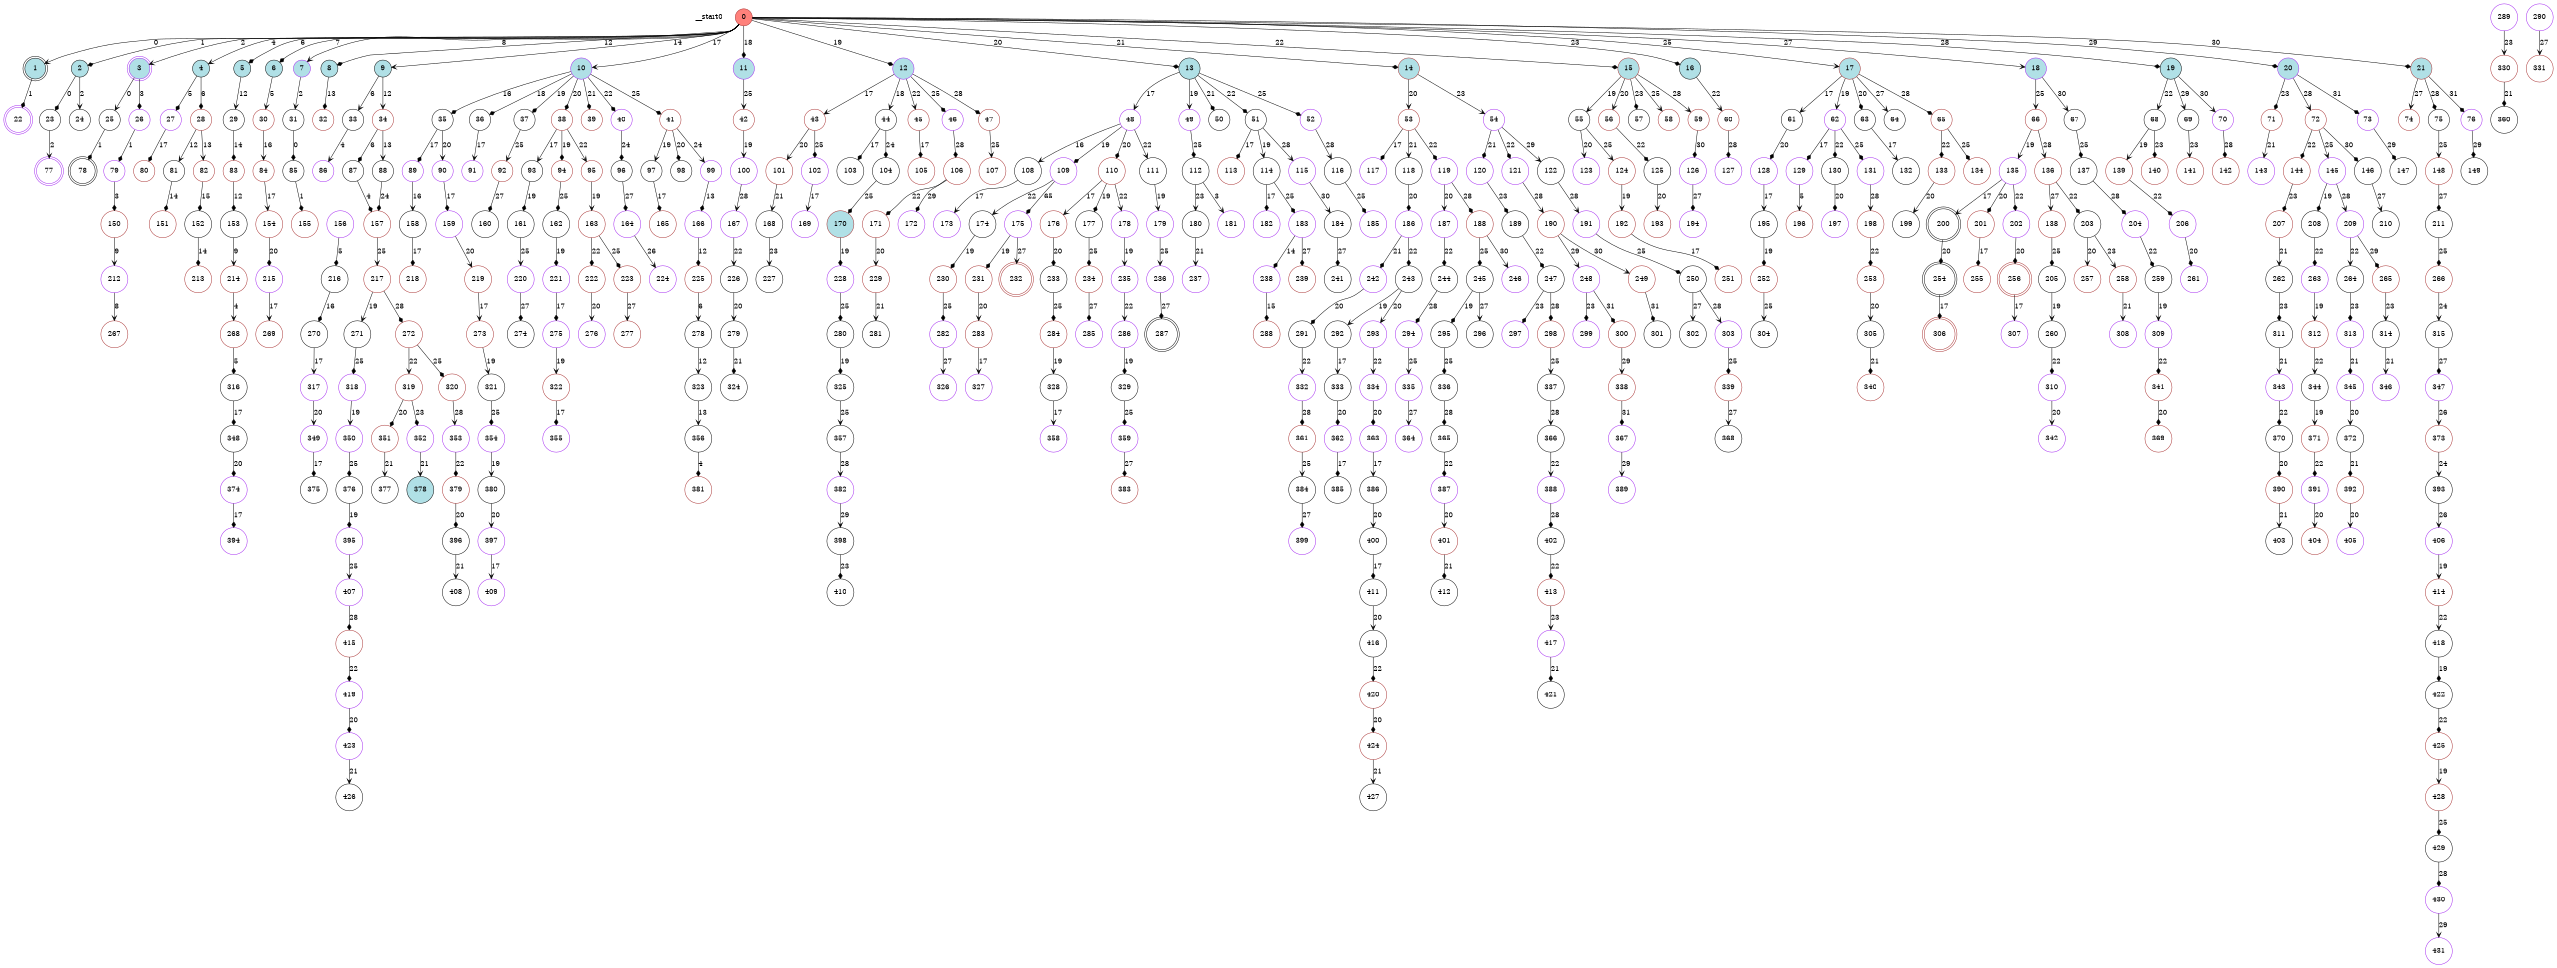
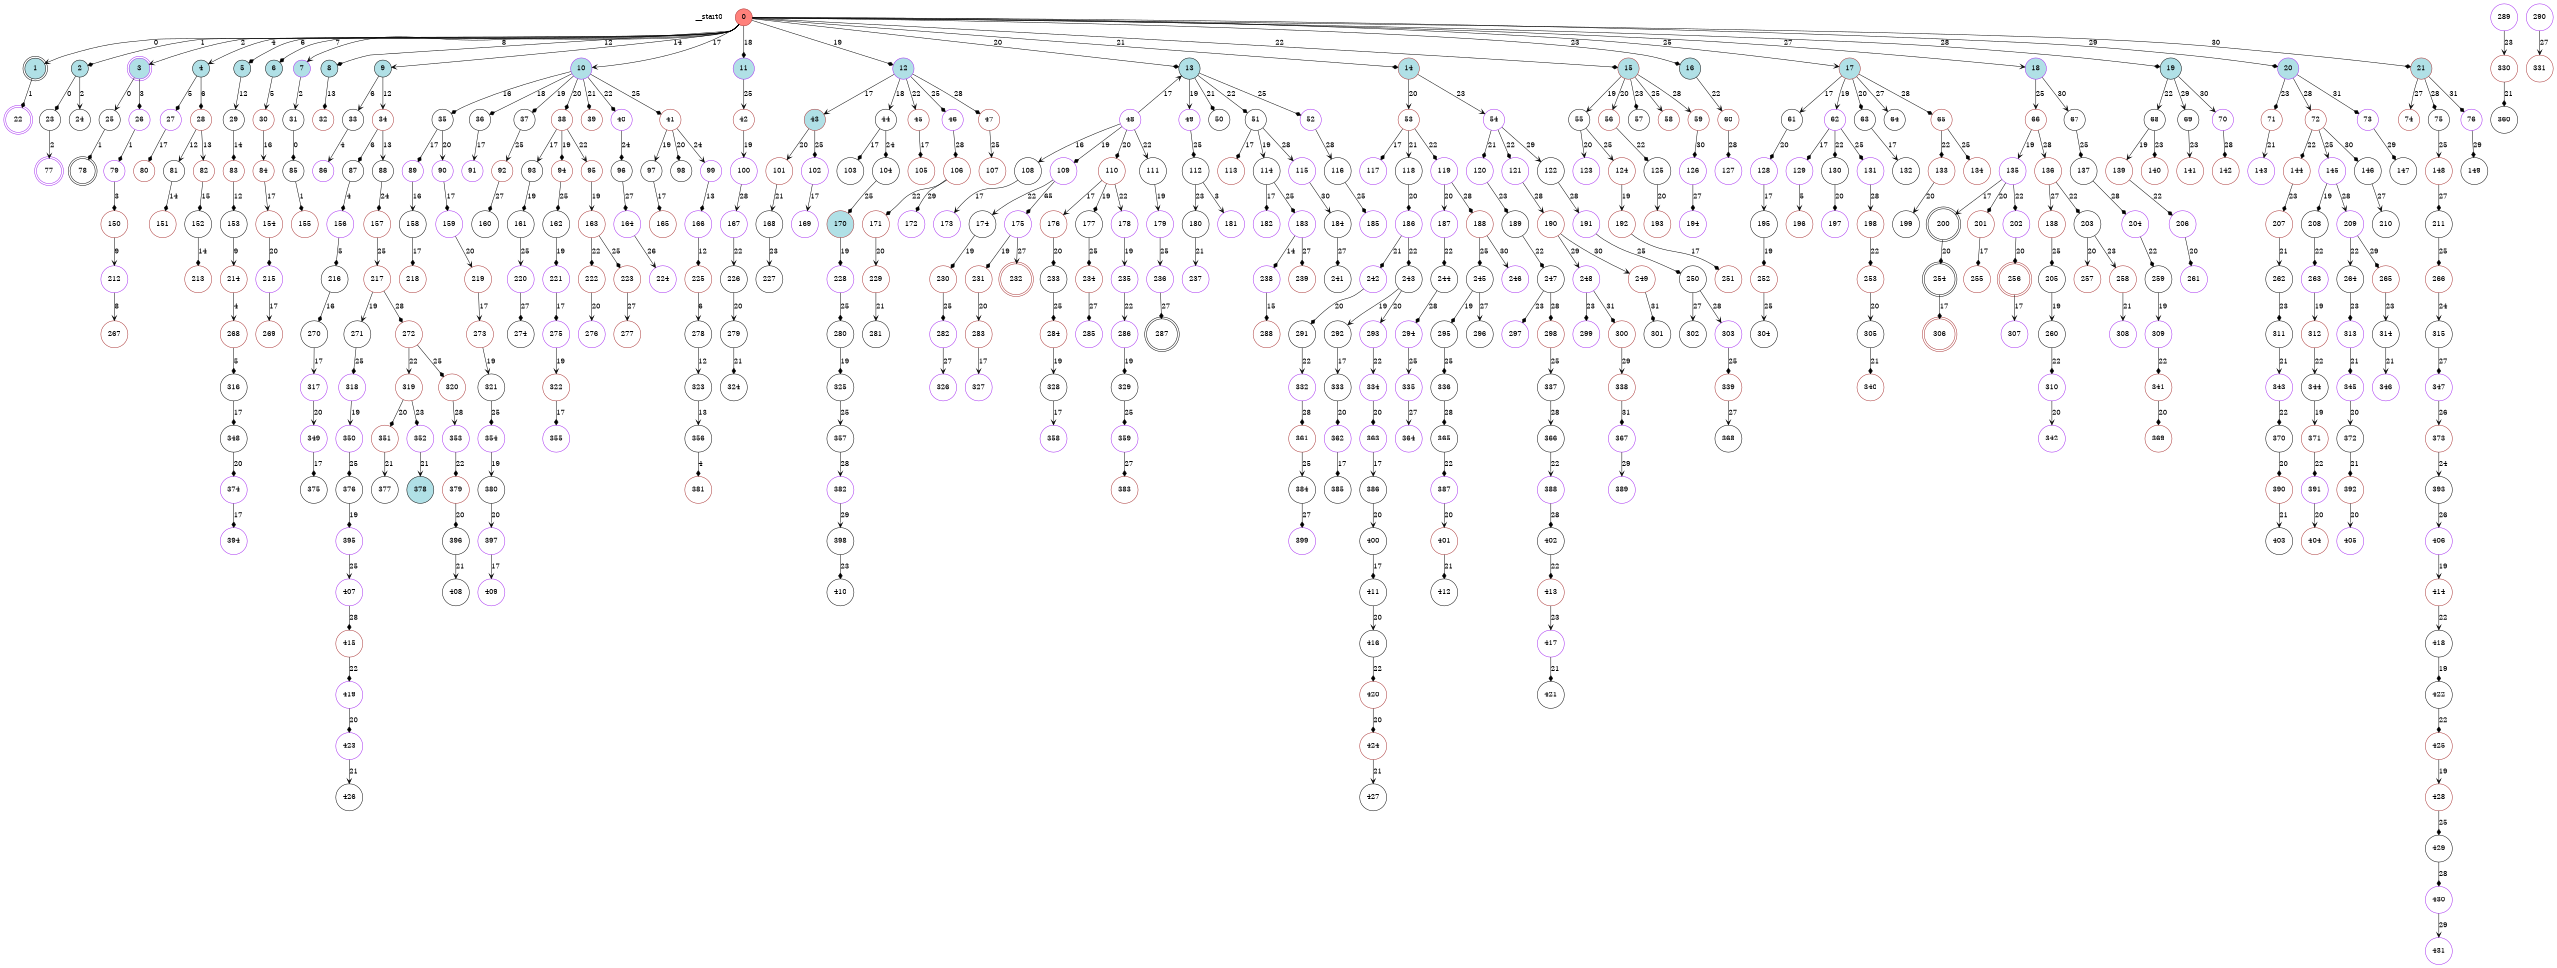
(1154, 84) -> (1158, 96)
(815, 120) -> (815, 120)
(363, 194) -> (346, 193)
